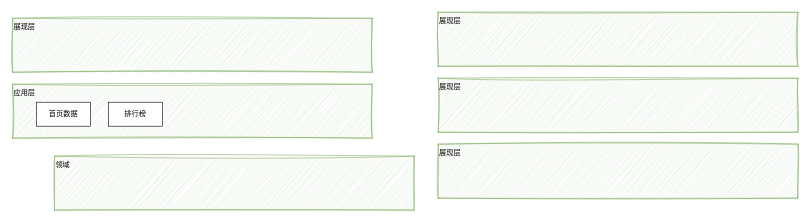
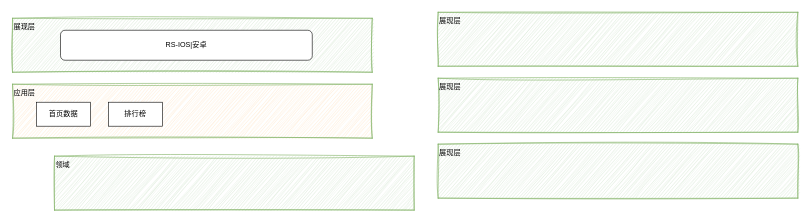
none -> (186, 45)
(192, 111) -> (192, 111)
